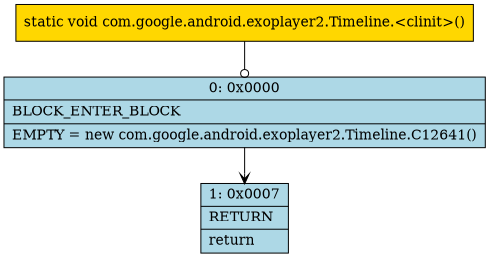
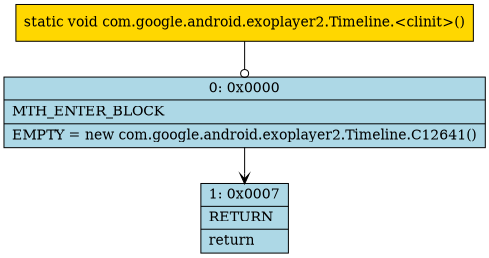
(96, 111) -> (89, 111)
